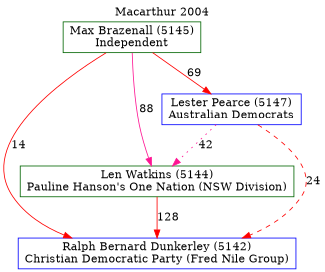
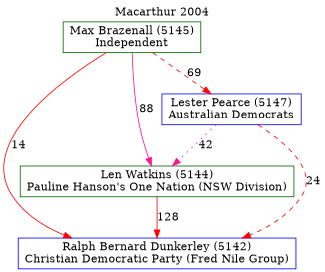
(178, 71) -> (178, 71)
